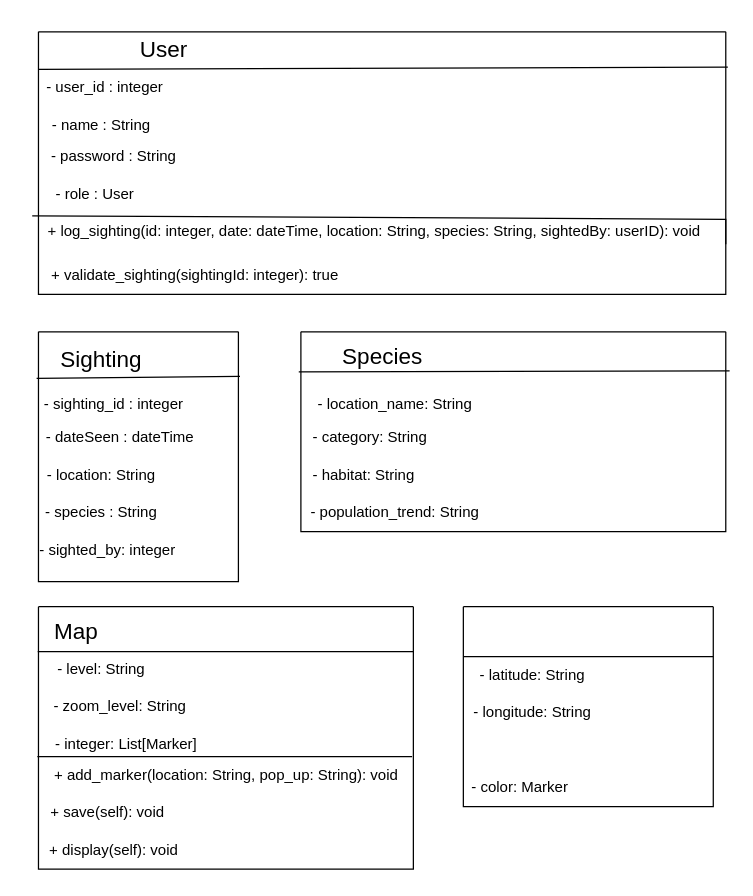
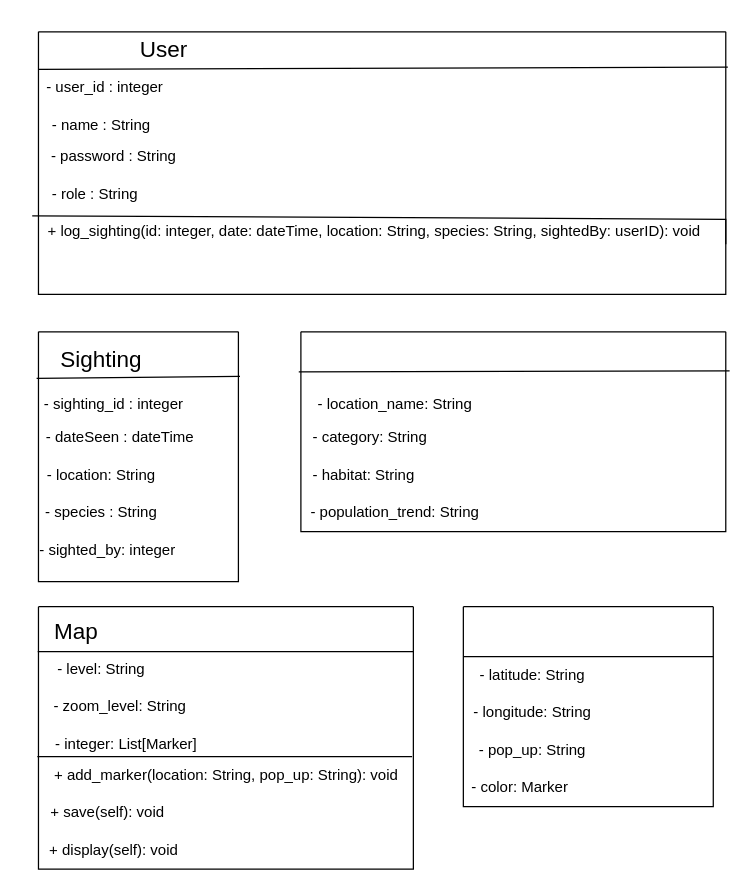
(95, 194) -> (95, 194)
(194, 276) -> none
(382, 357) -> none
none -> (532, 751)
